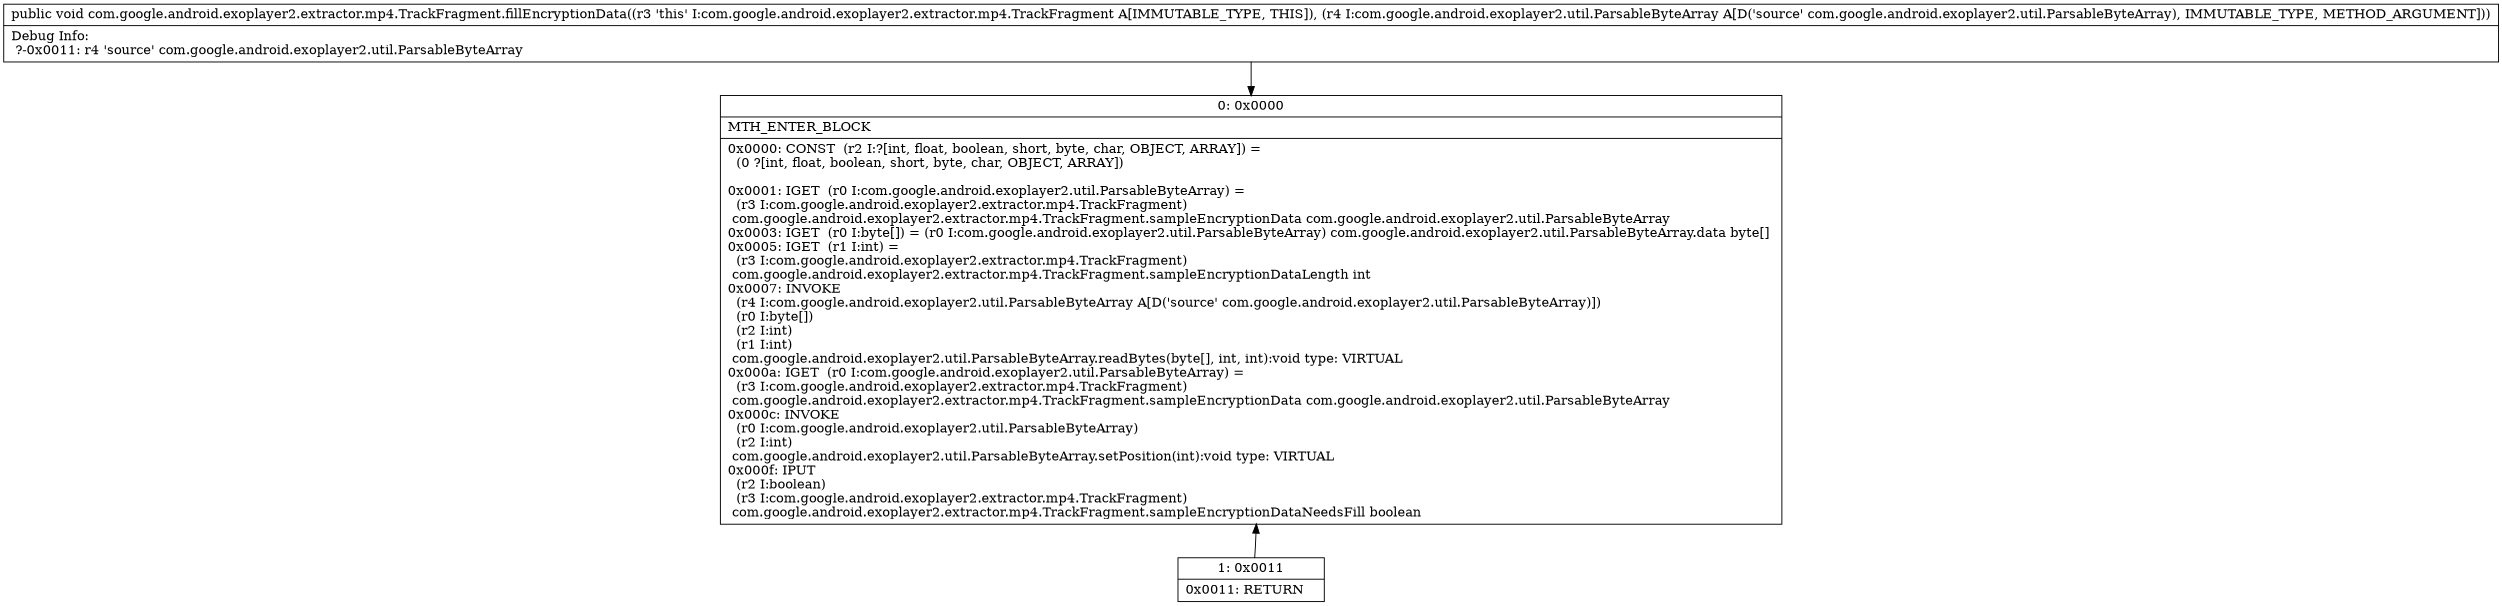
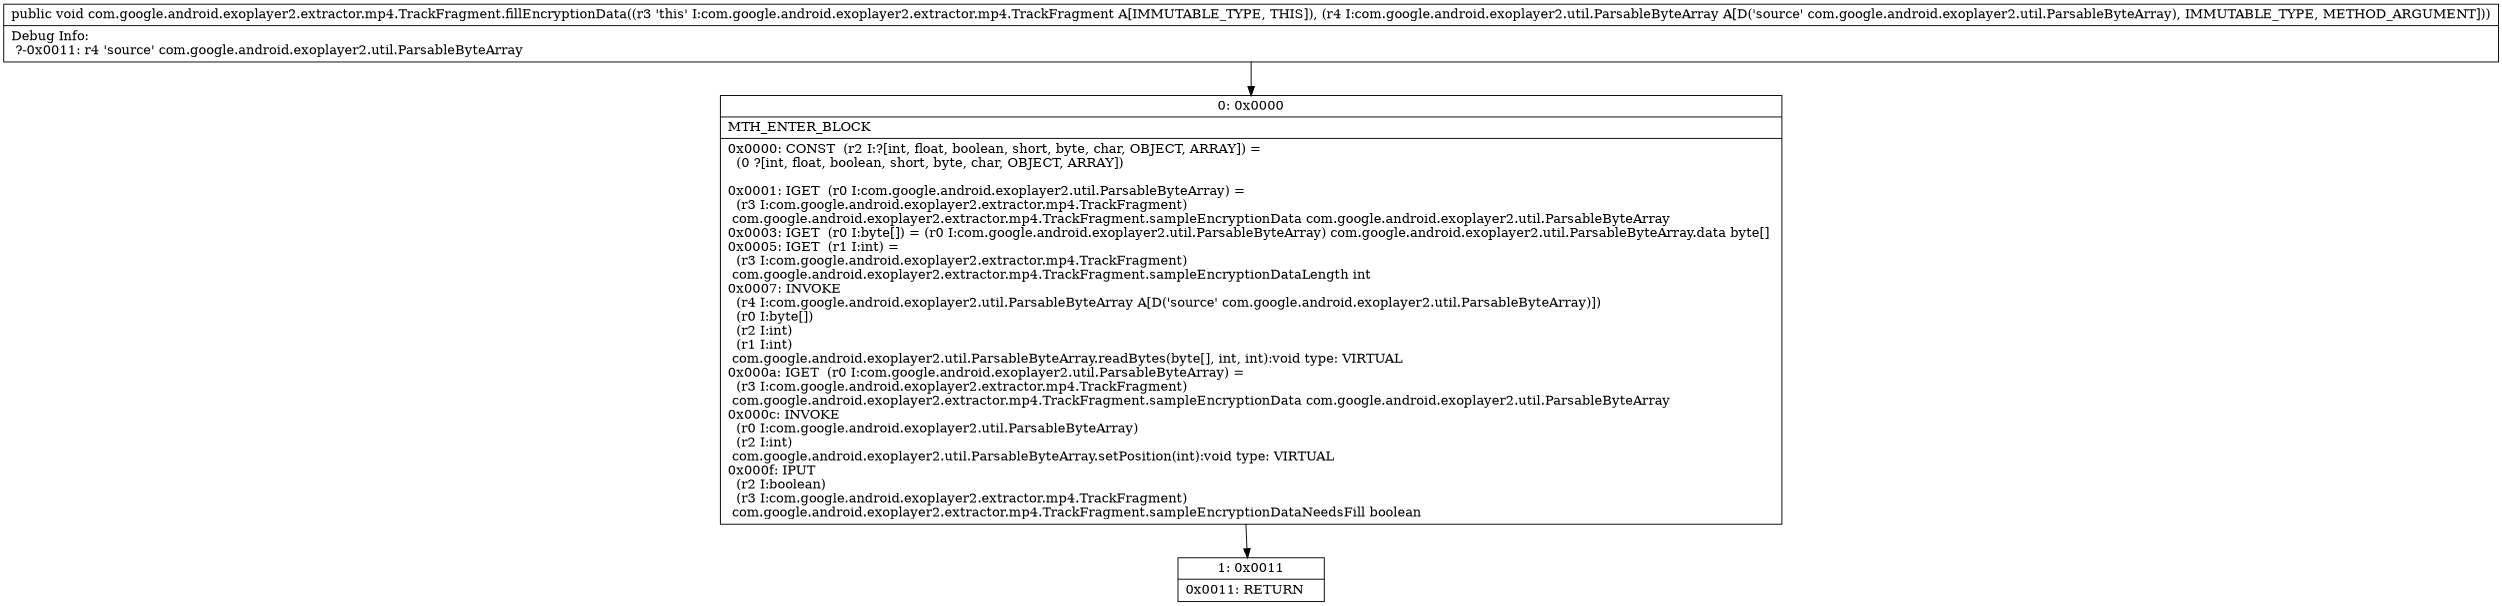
(1255, 546) -> (1246, 536)
